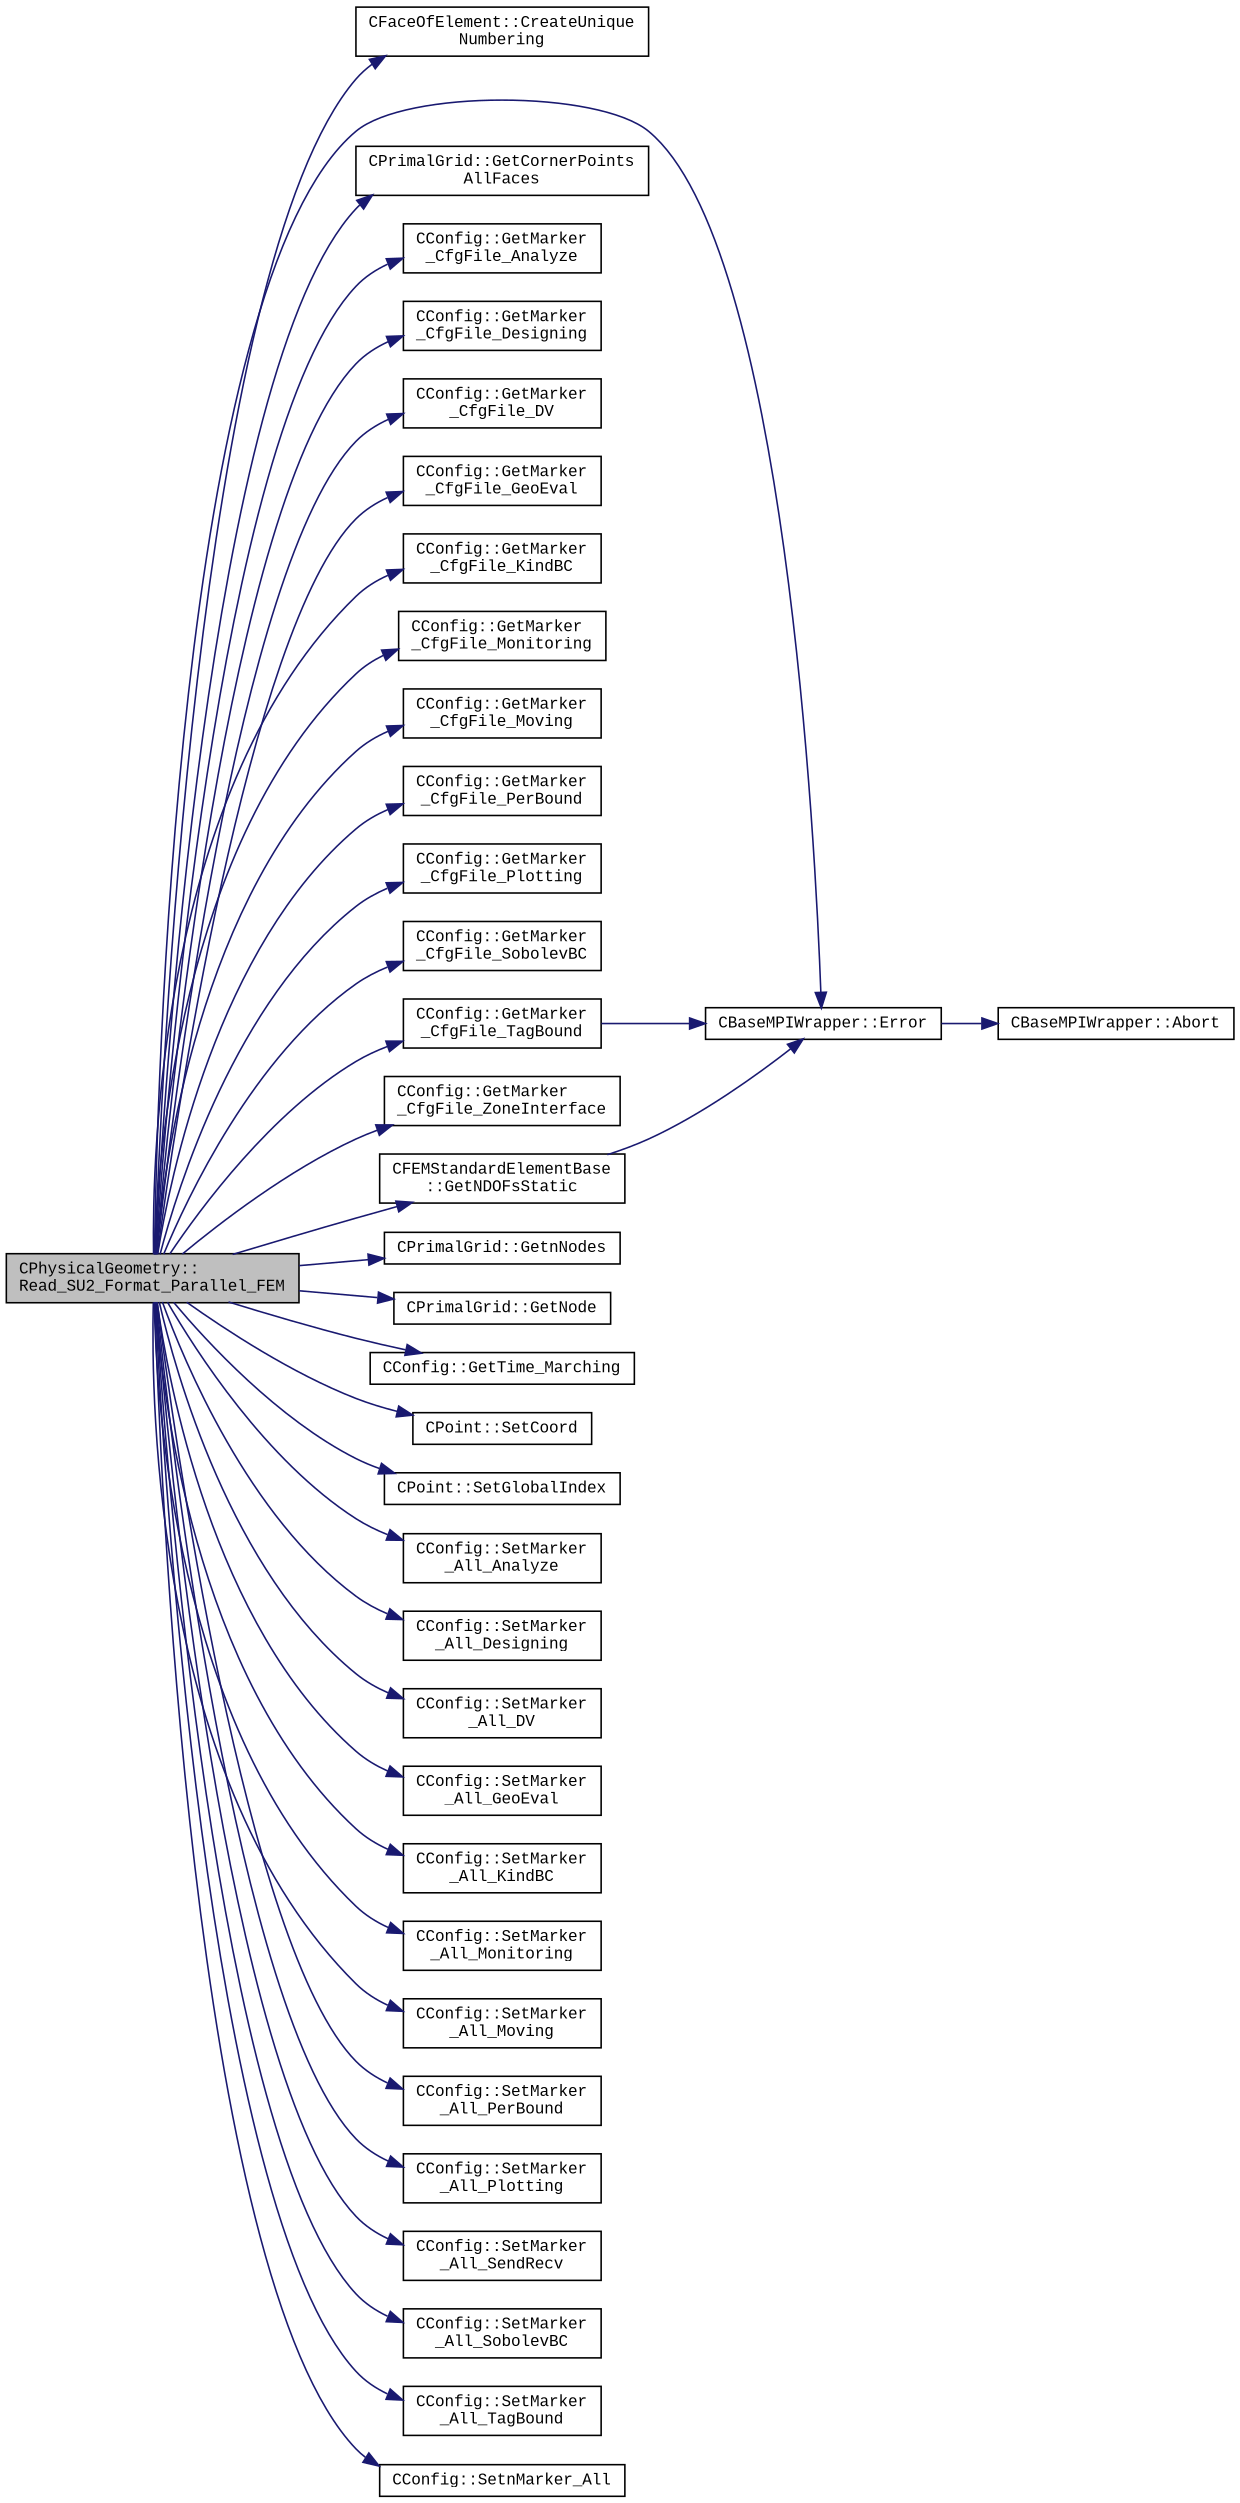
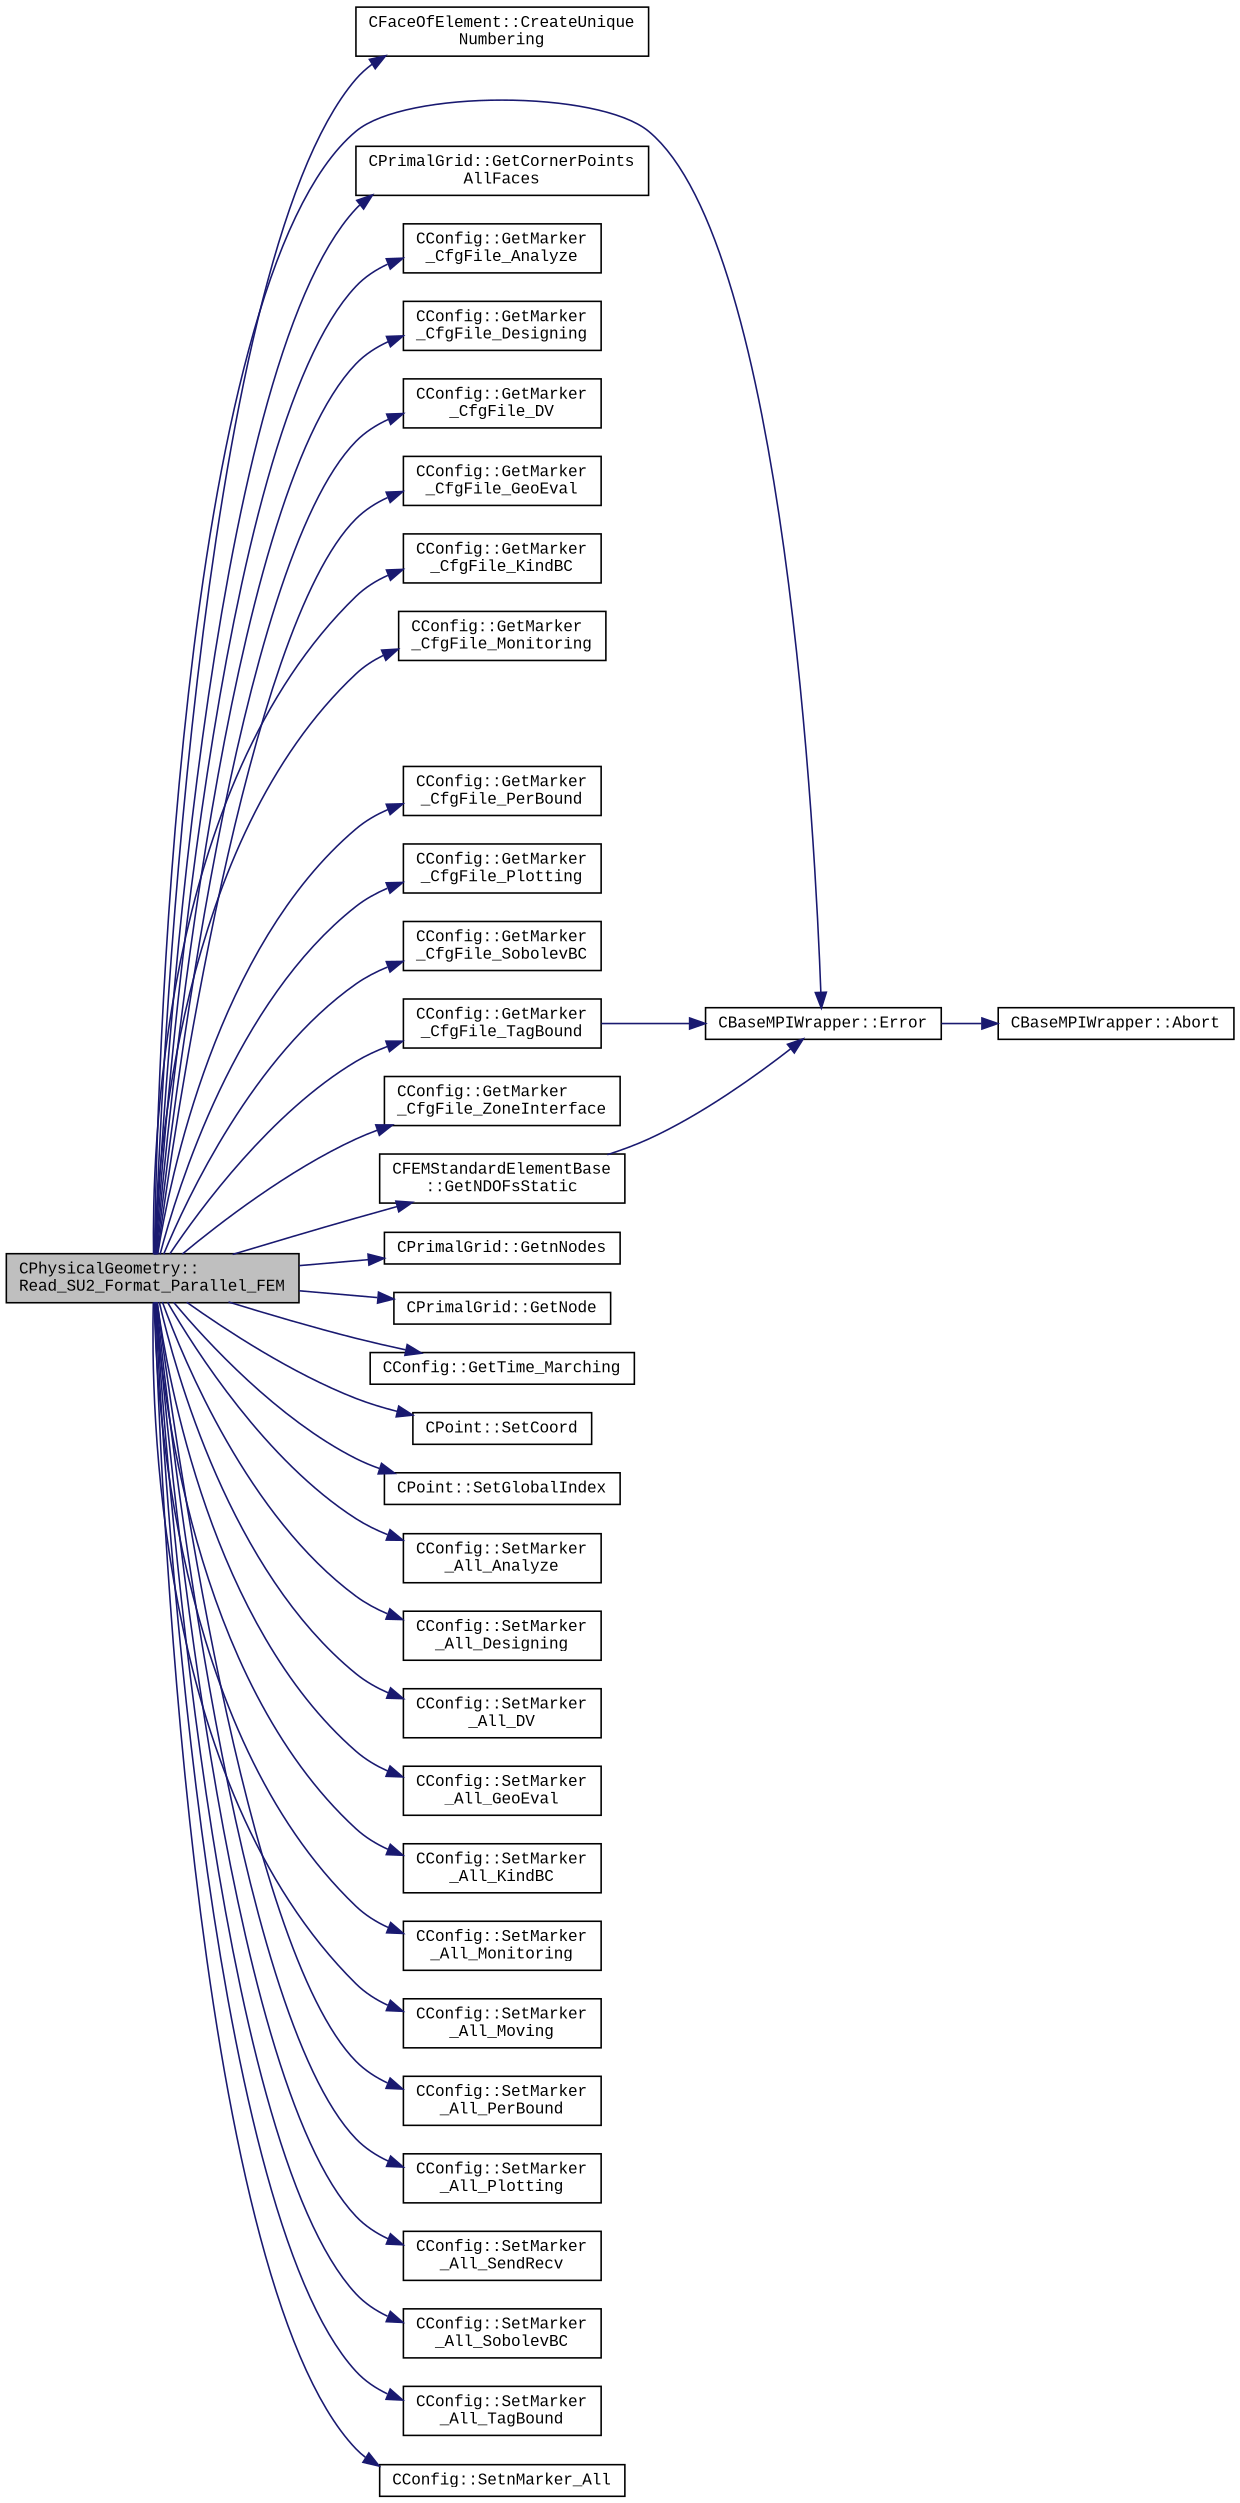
(502, 713) -> none
